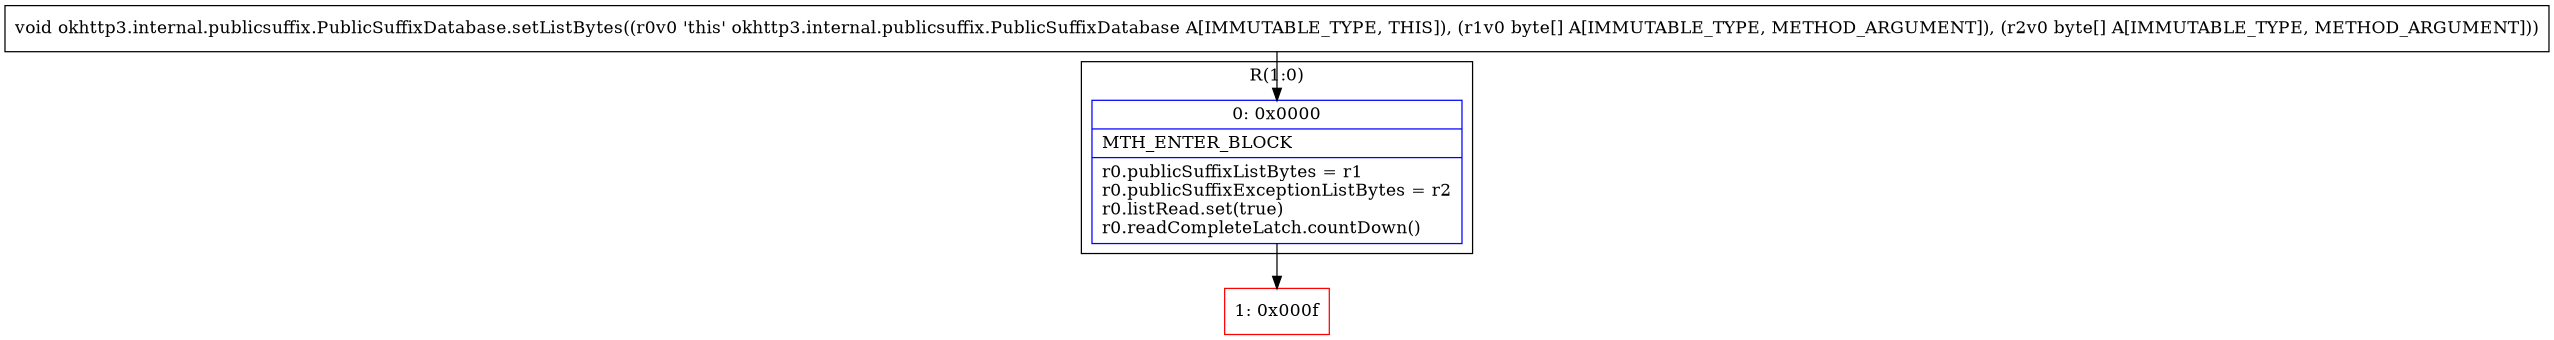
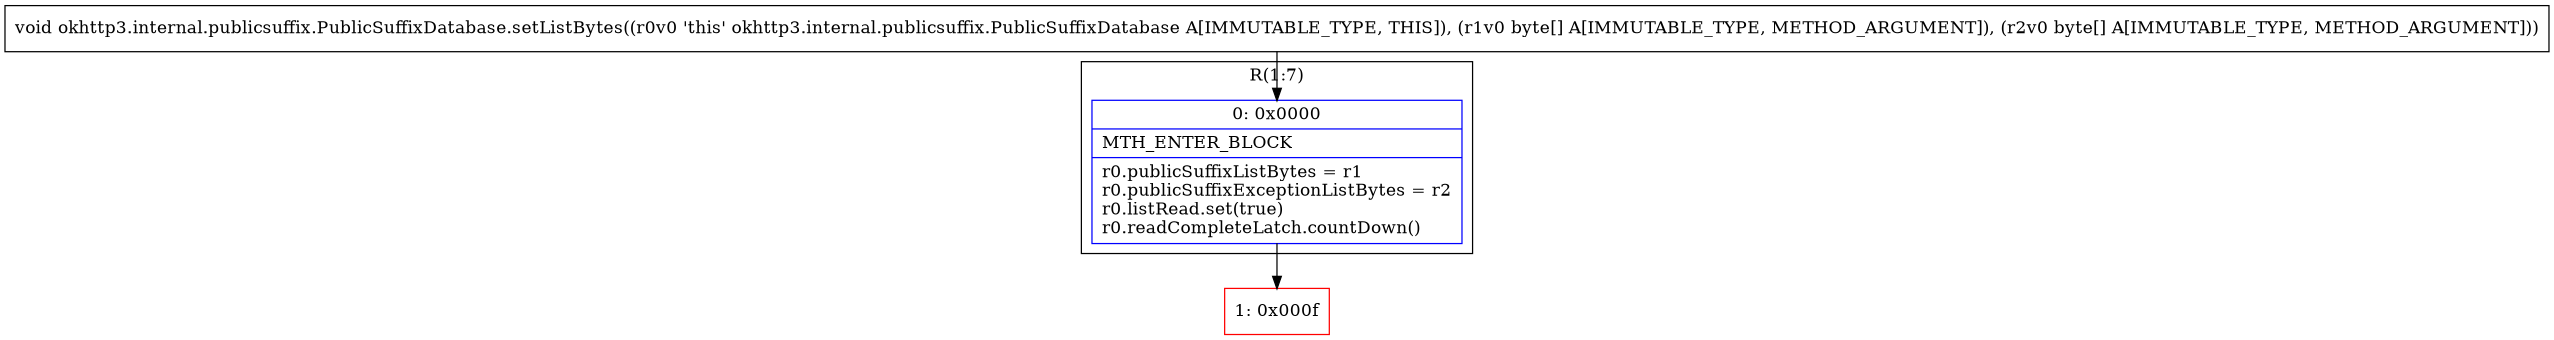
(1277, 76) -> (1277, 76)
